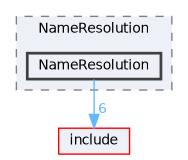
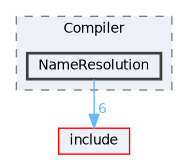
(94, 29) -> (94, 29)
